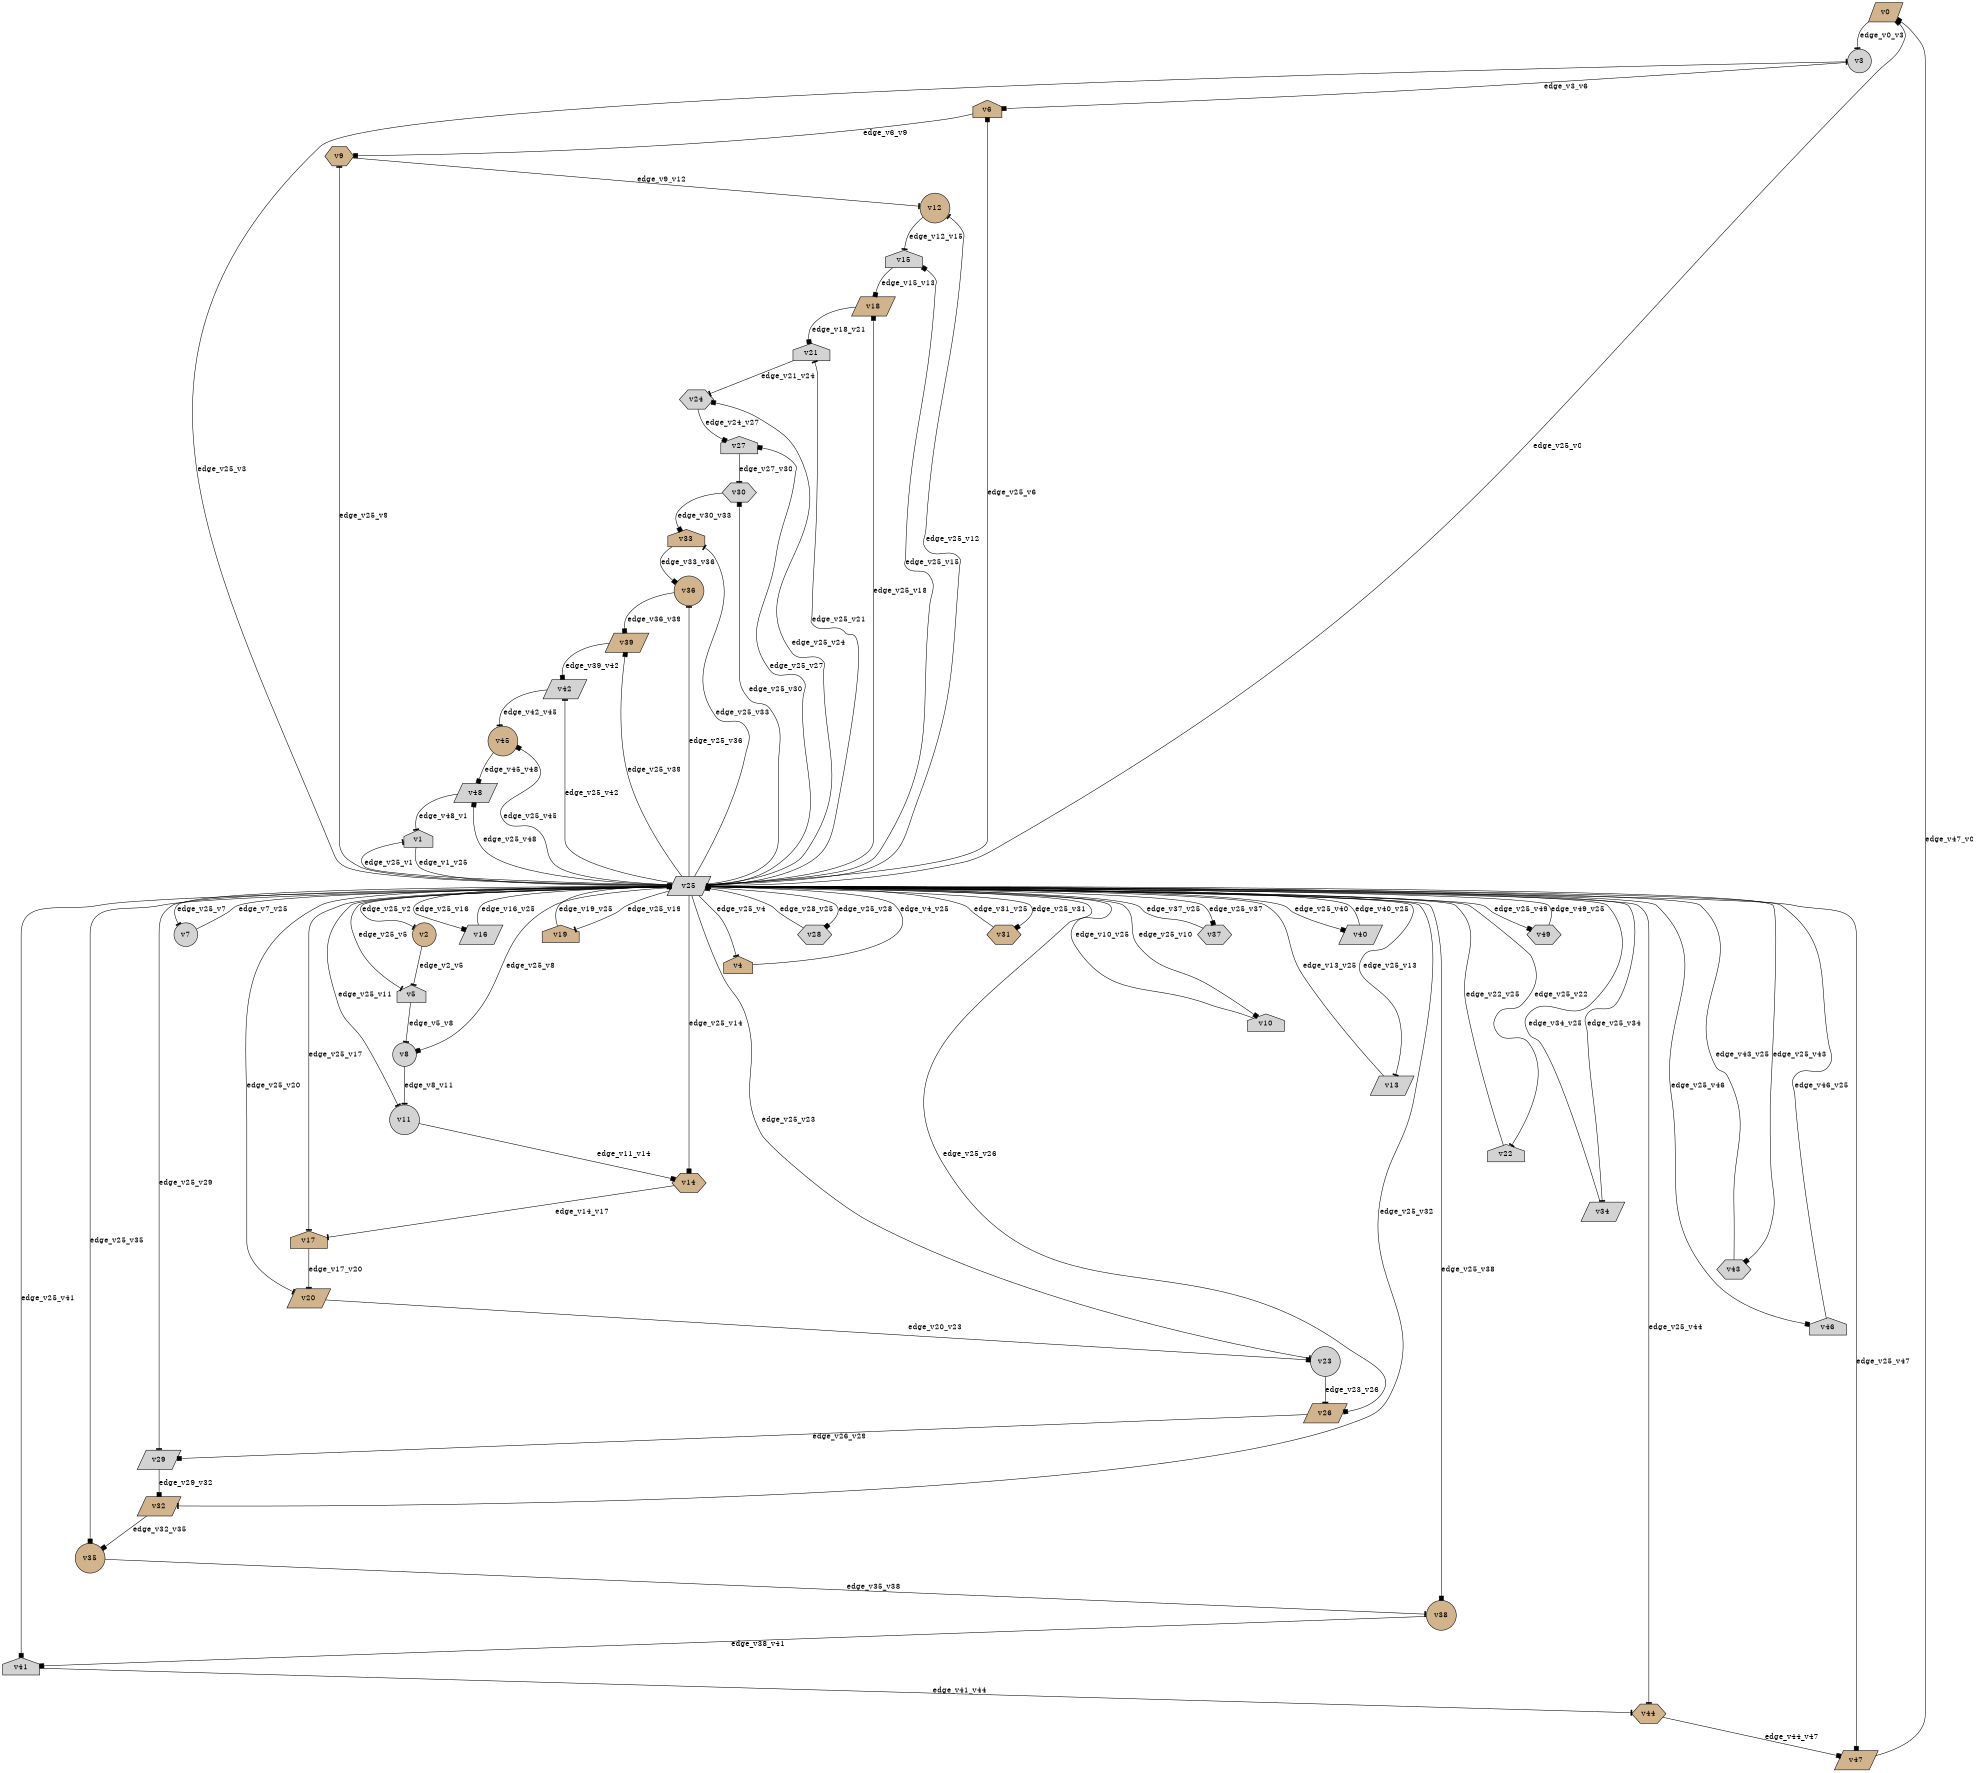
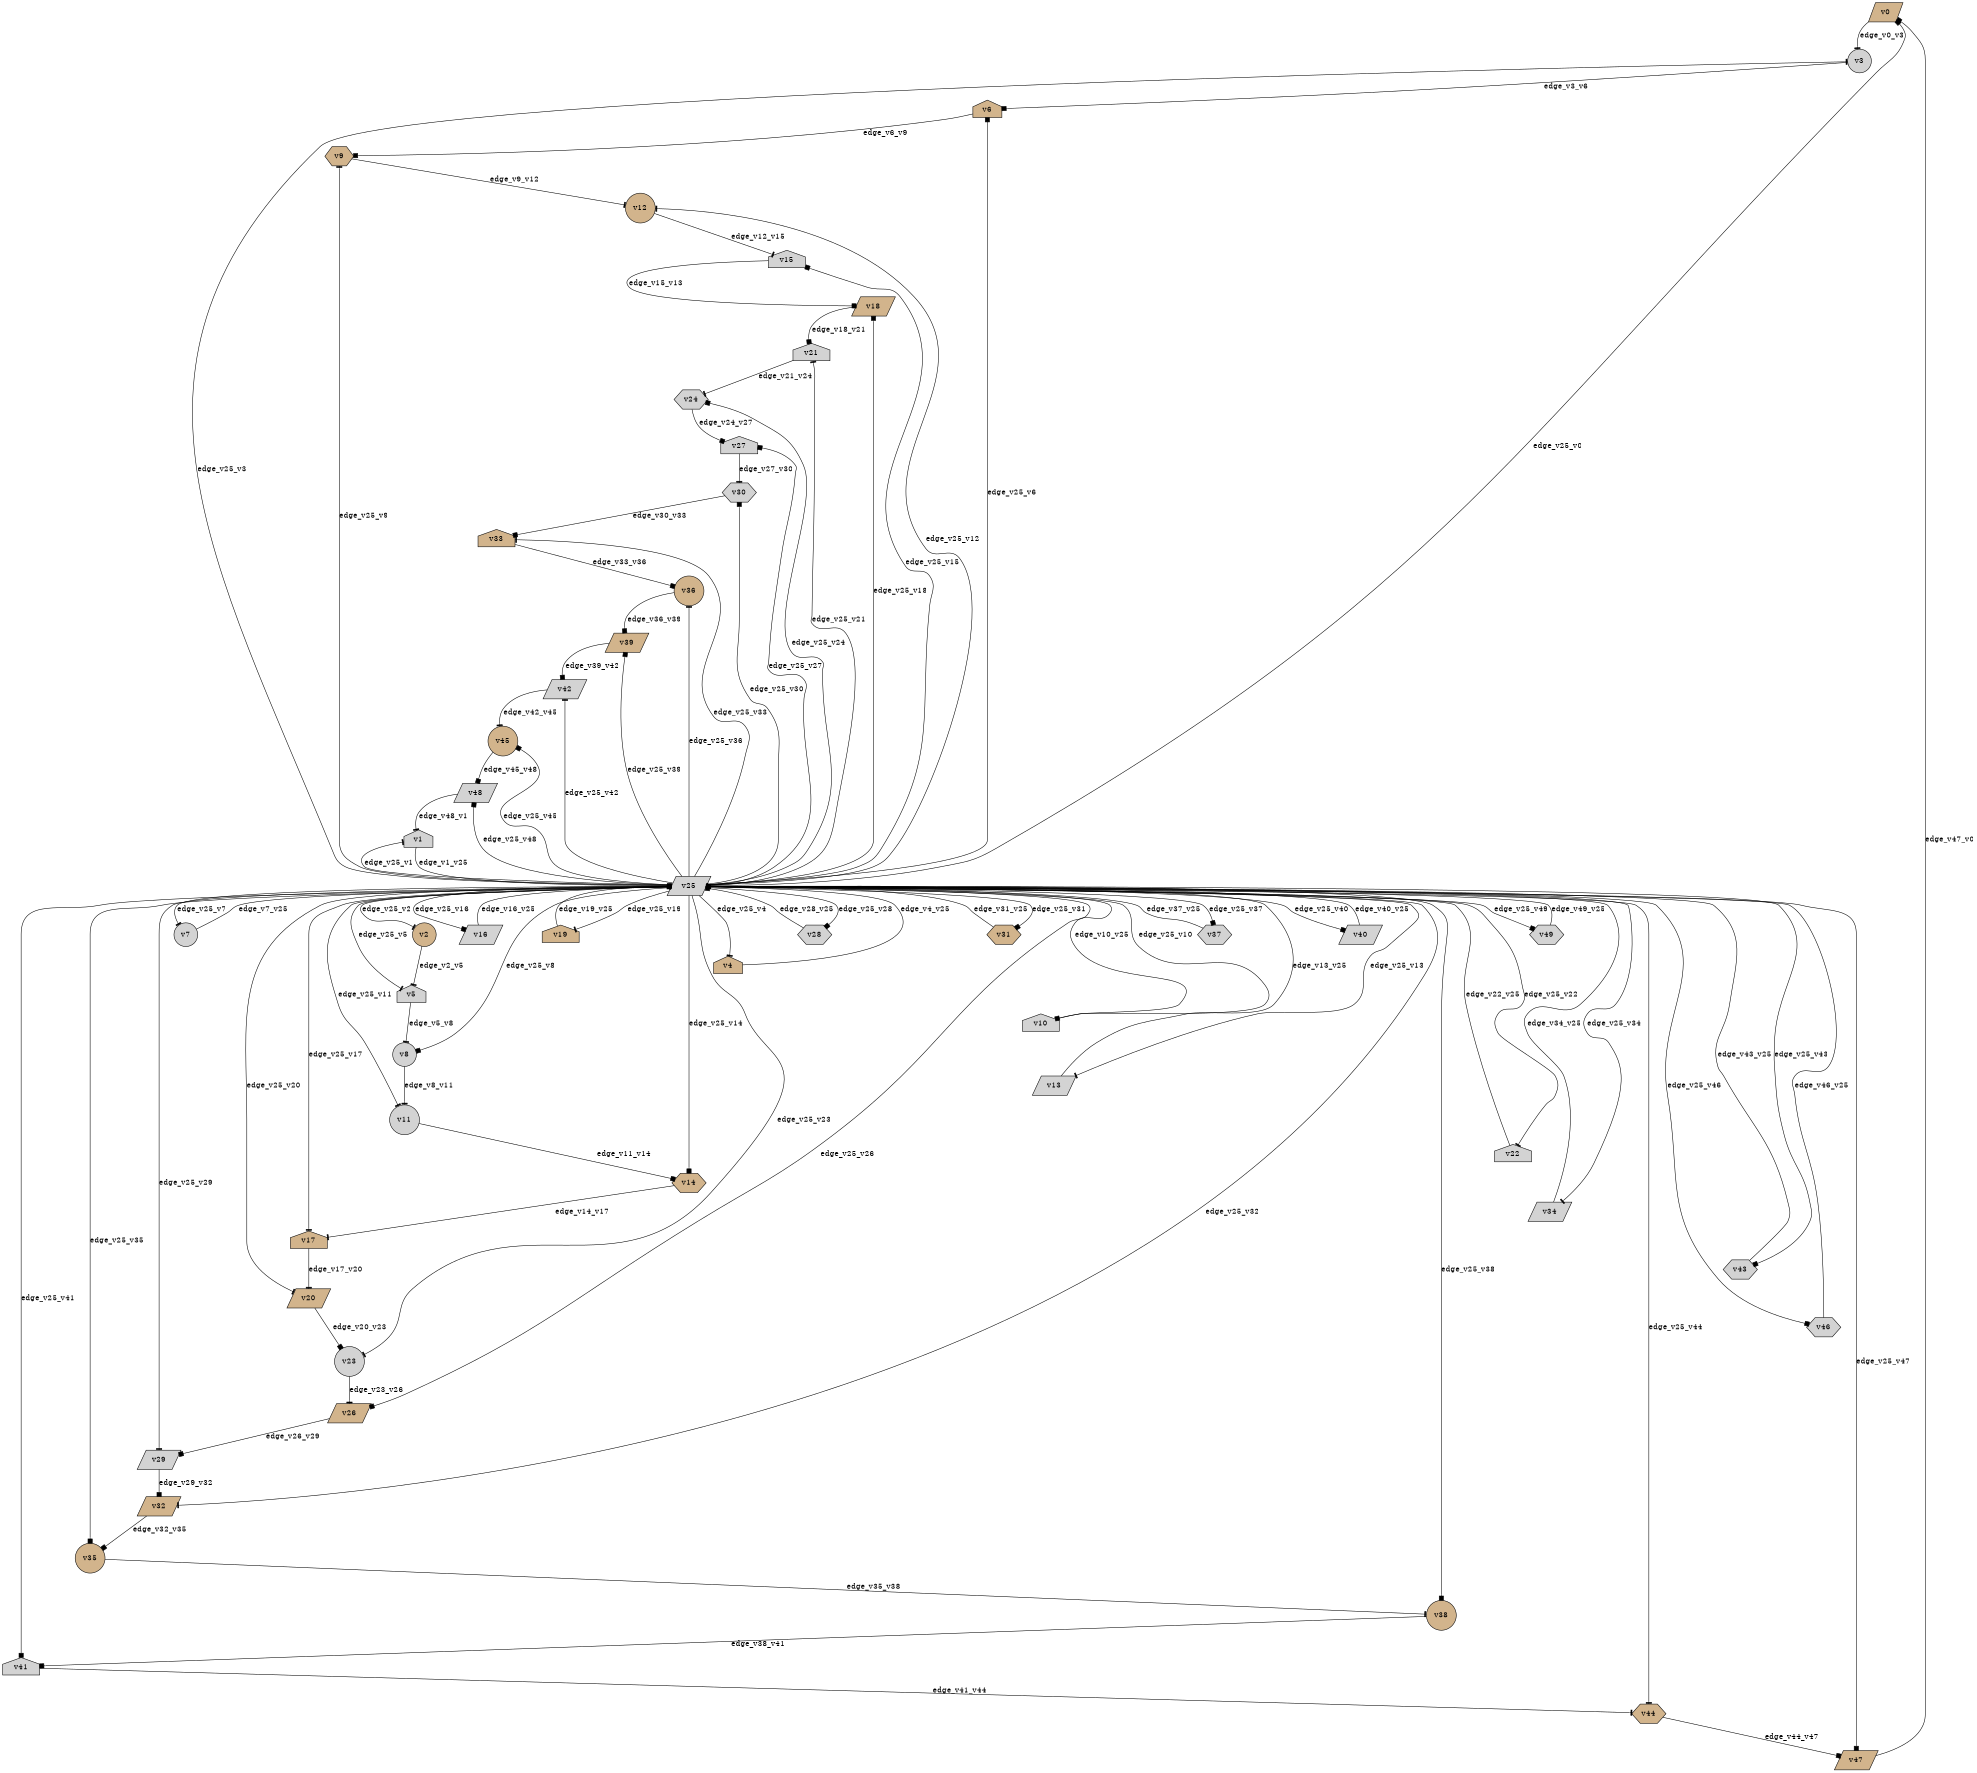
(1828, 1327) -> (1824, 1327)
